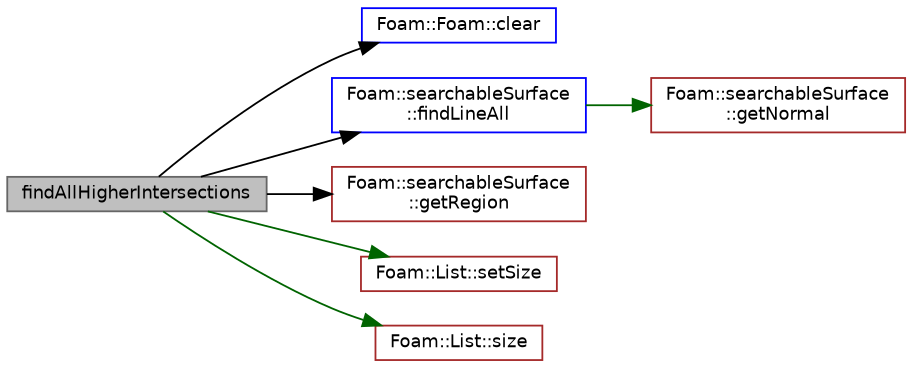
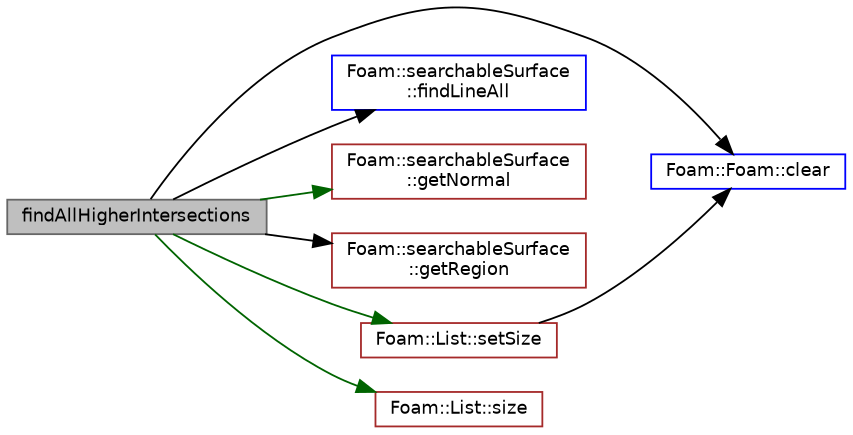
(609, 105) -> (287, 196)
none -> (635, 273)
